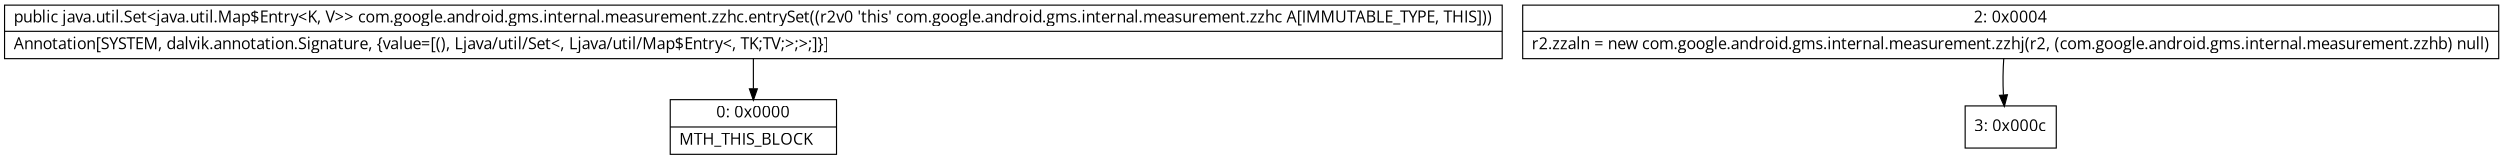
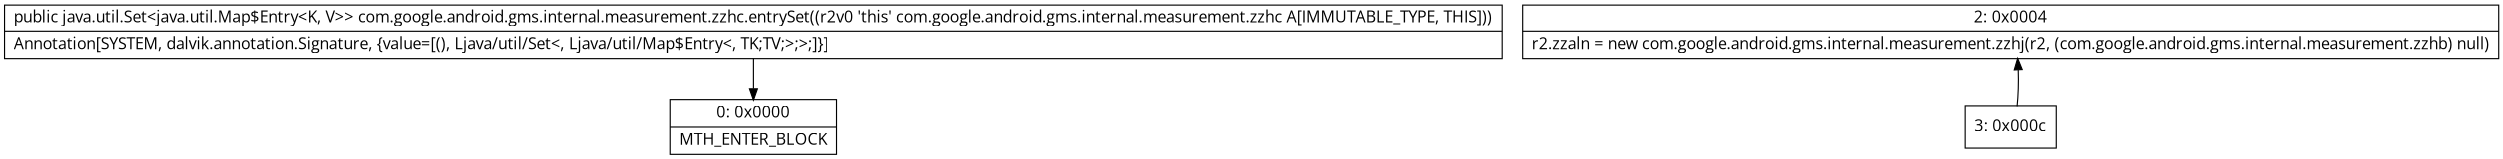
(2003, 77) -> (2018, 88)
(747, 140) -> (753, 140)
